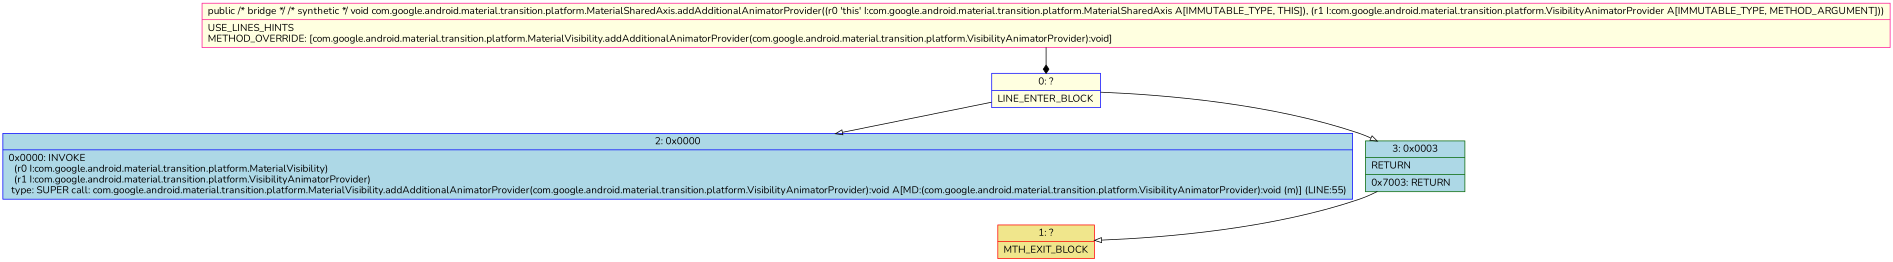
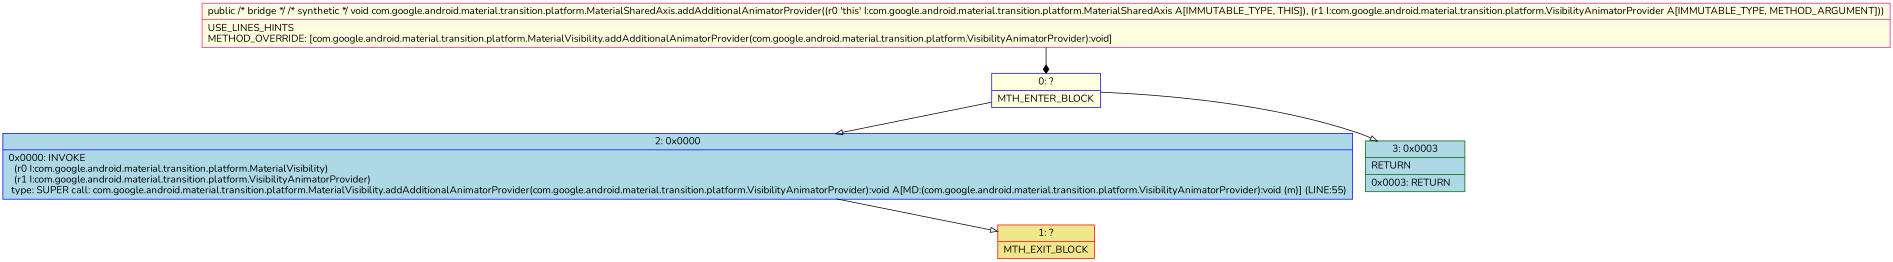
(1046, 99) -> (1046, 99)
(1415, 183) -> (1415, 183)
(1242, 227) -> (913, 214)
